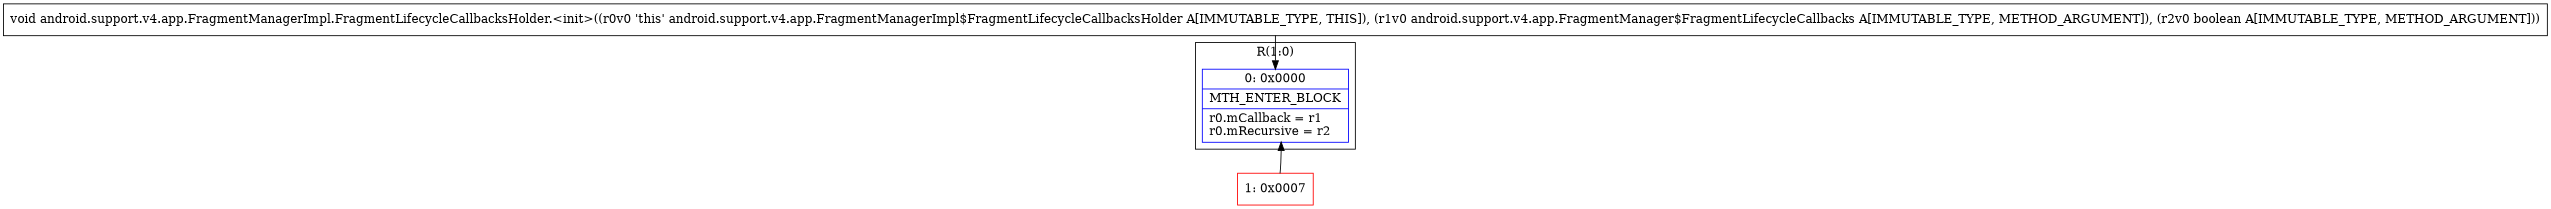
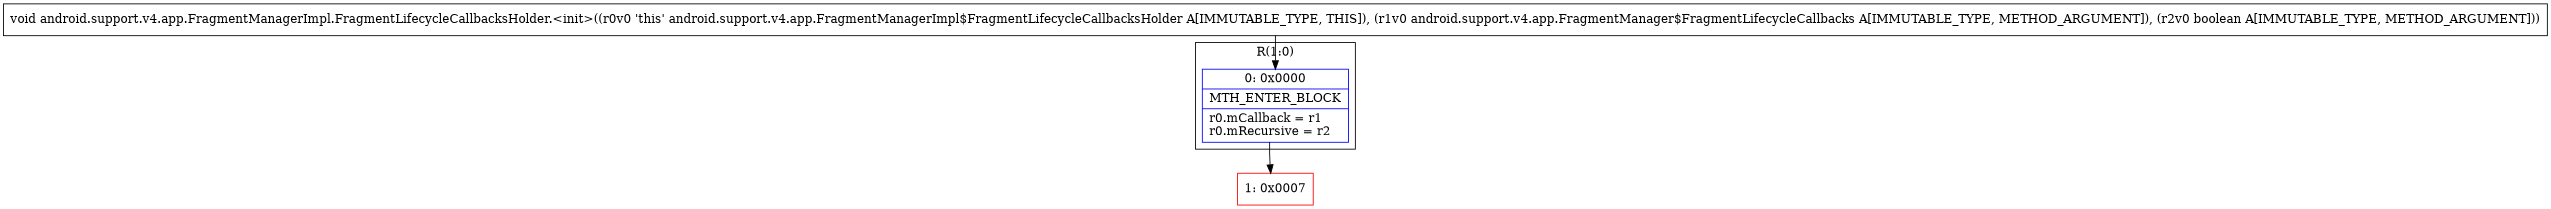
(1281, 162) -> (1270, 154)
